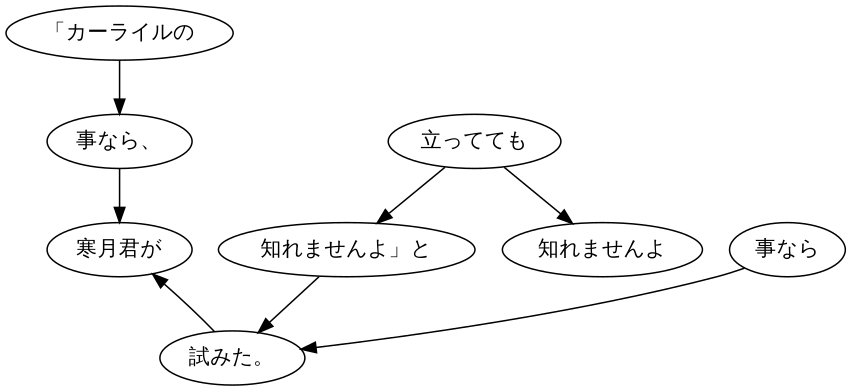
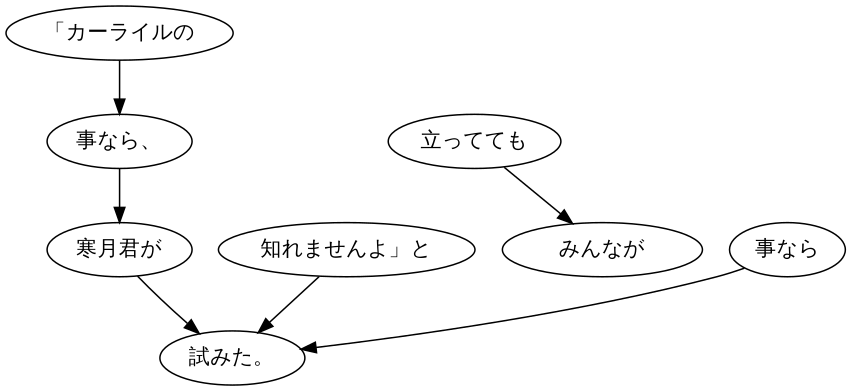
(417, 190) -> none
(602, 250) -> (602, 250)
(190, 307) -> (162, 300)
